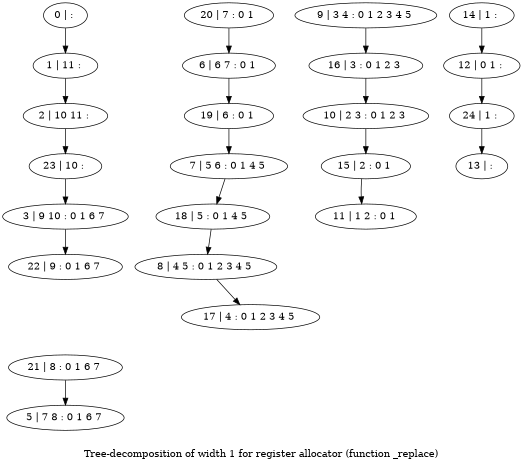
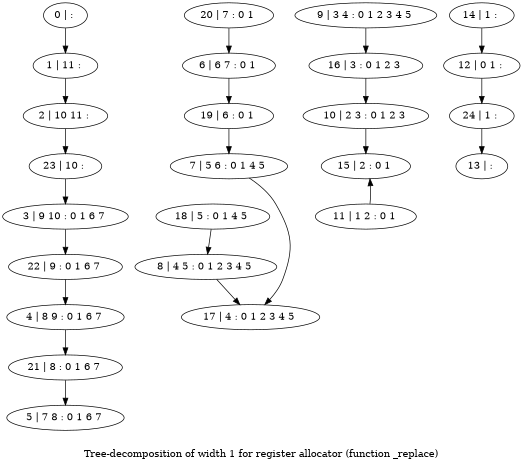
(222, 188) -> (289, 234)
(361, 188) -> (371, 195)
none -> (65, 317)
